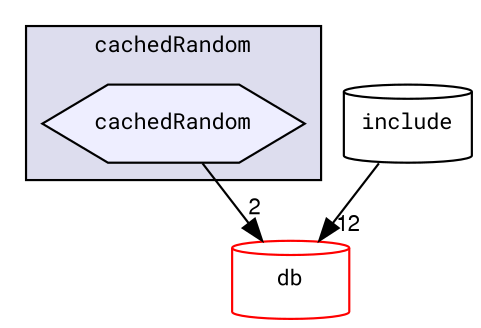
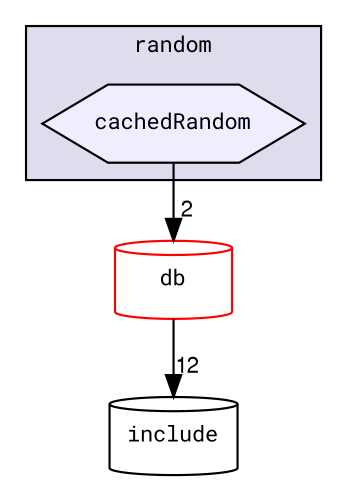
(174, 47) -> (174, 47)
(356, 193) -> (174, 347)
